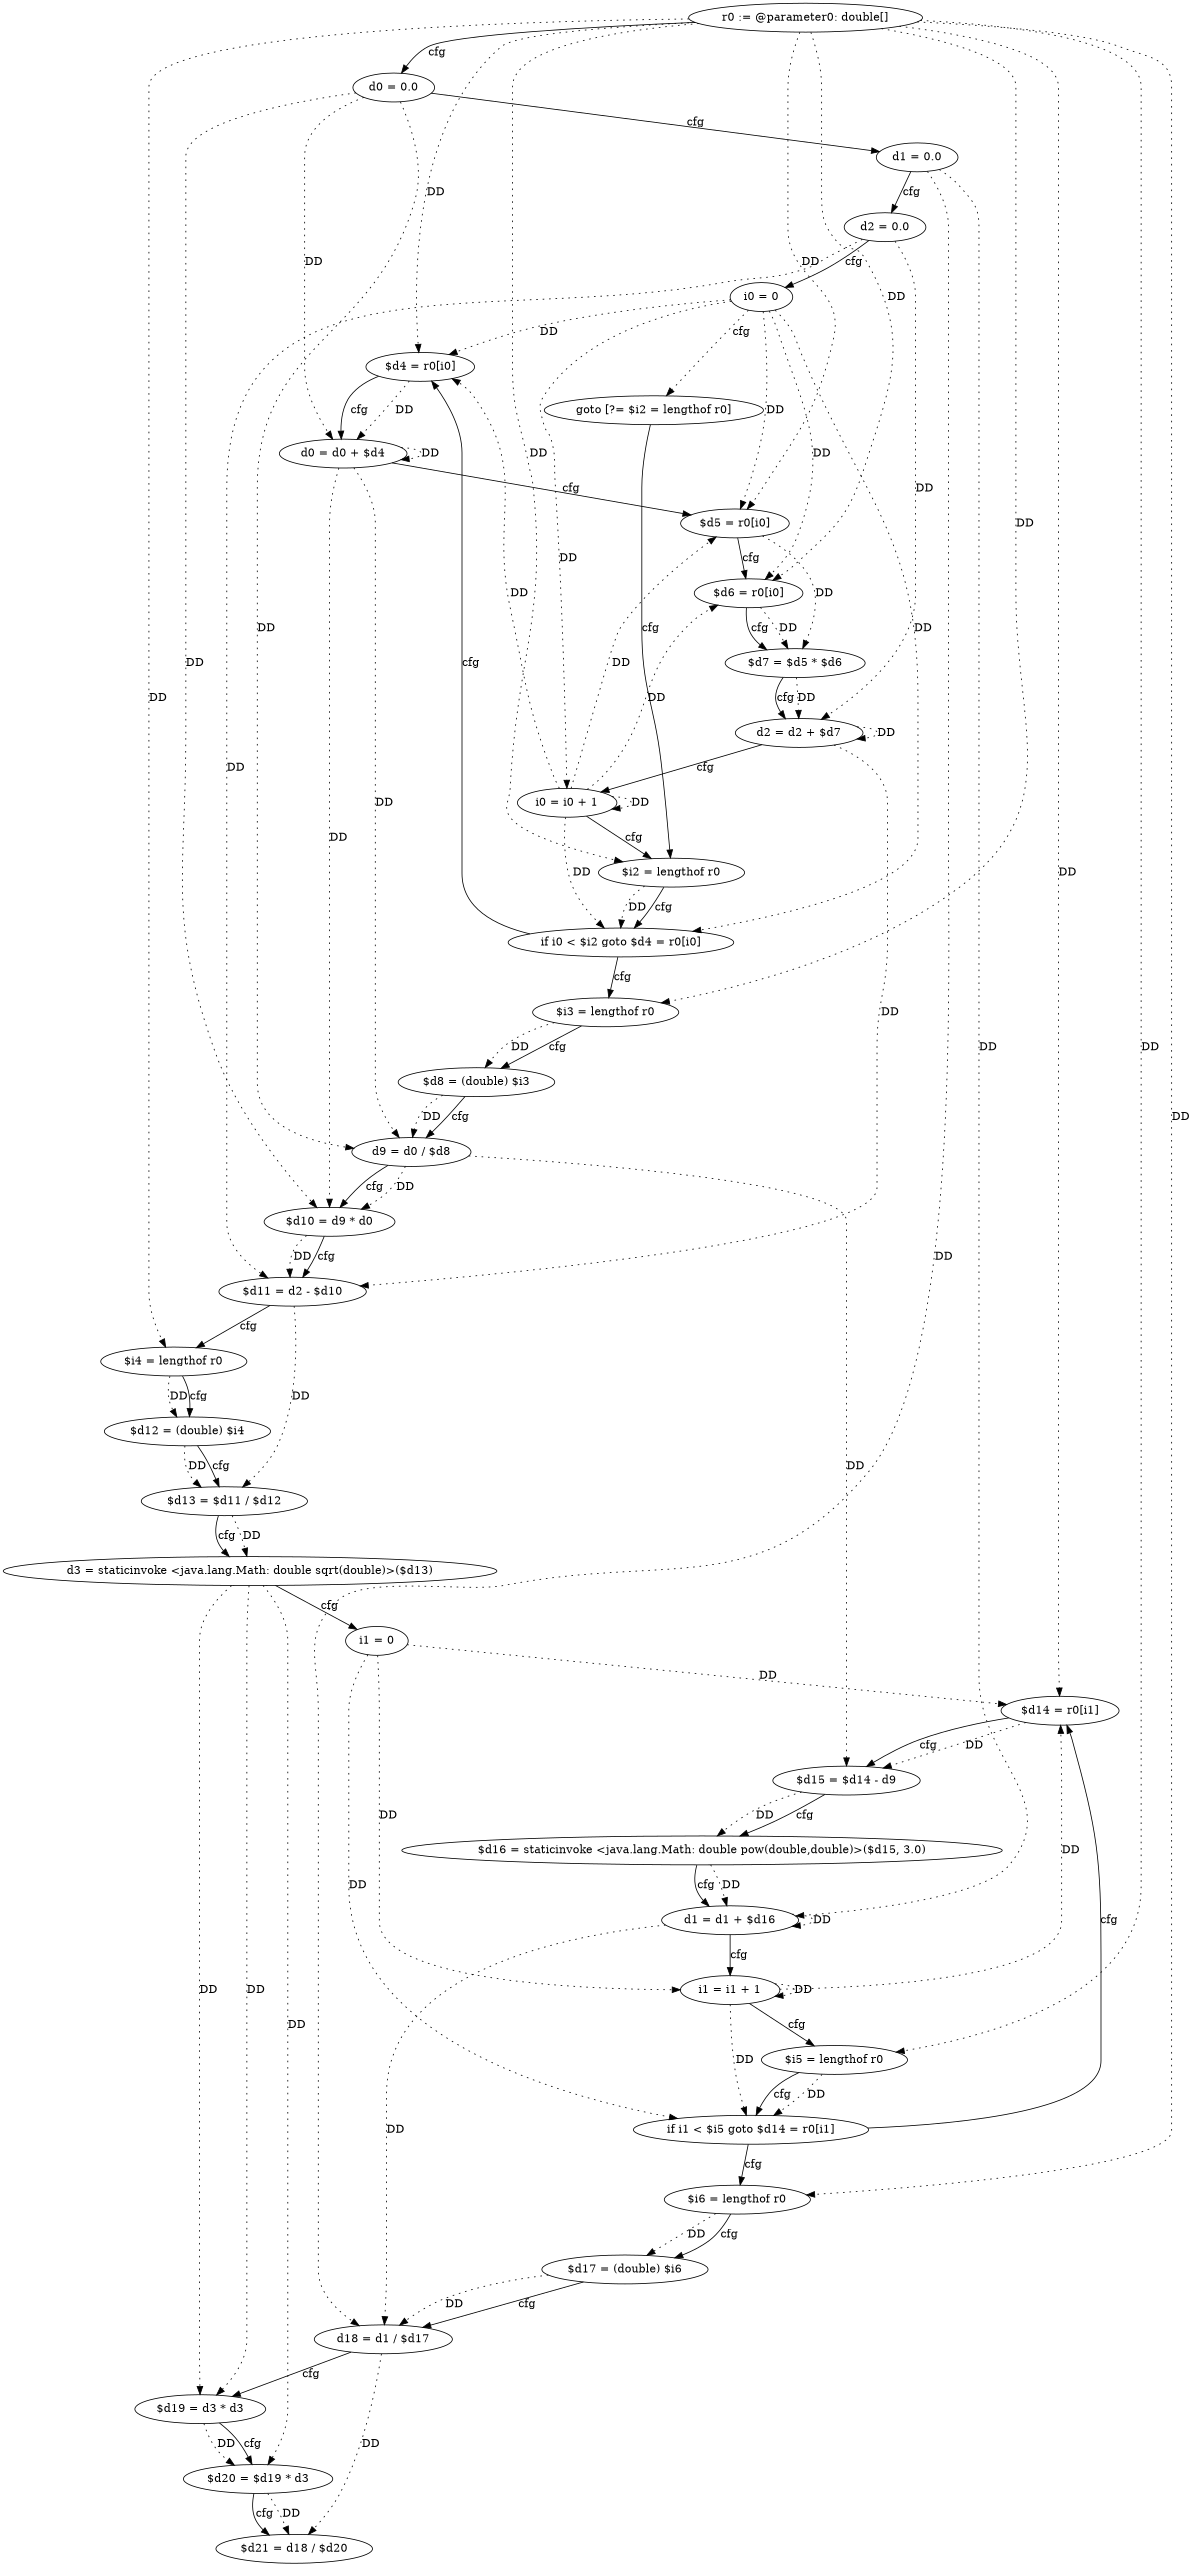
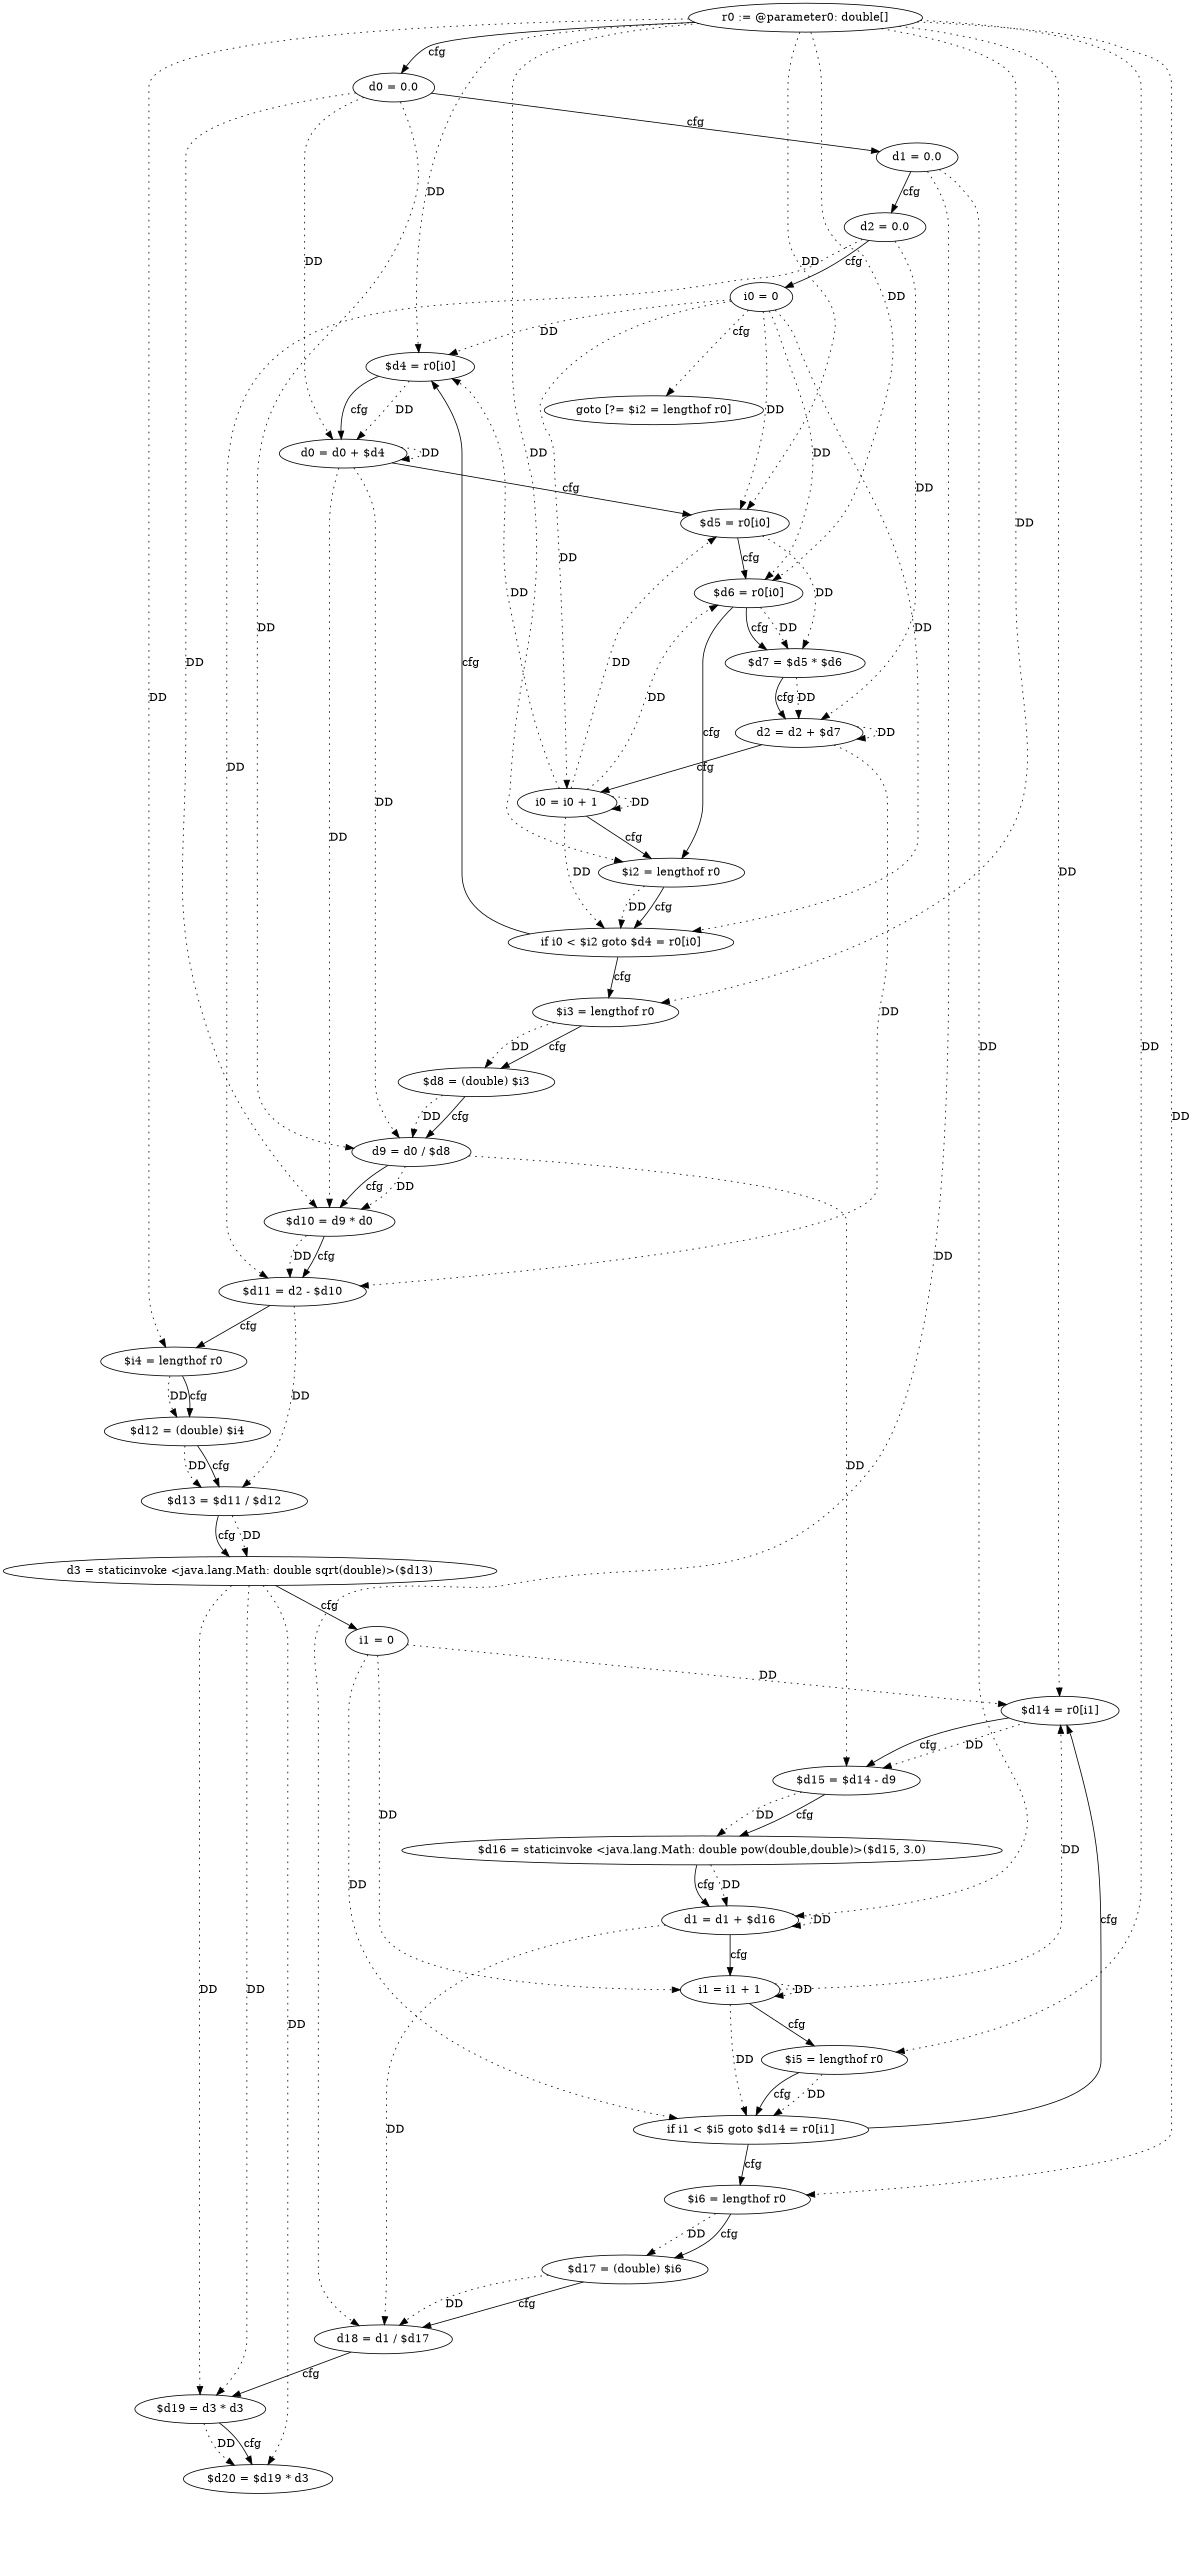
(642, 638) -> (703, 726)
(294, 2549) -> none
